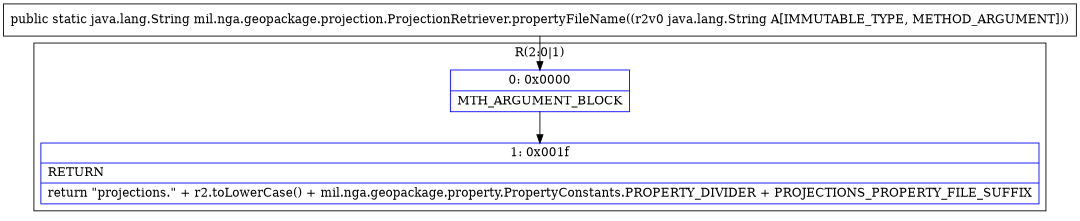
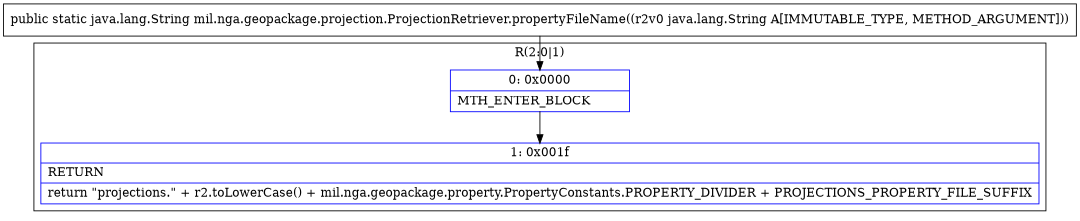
(540, 101) -> (524, 101)
